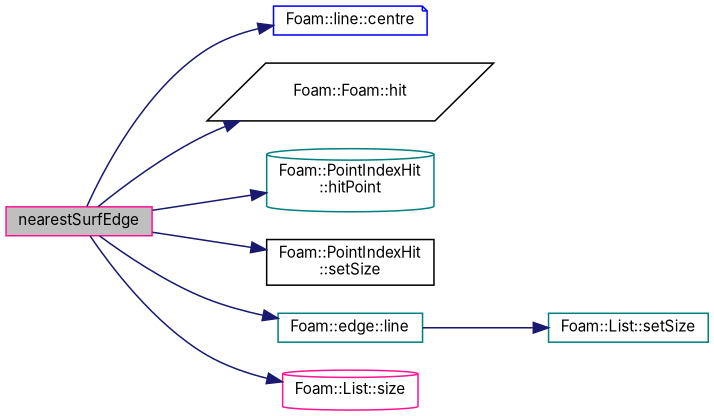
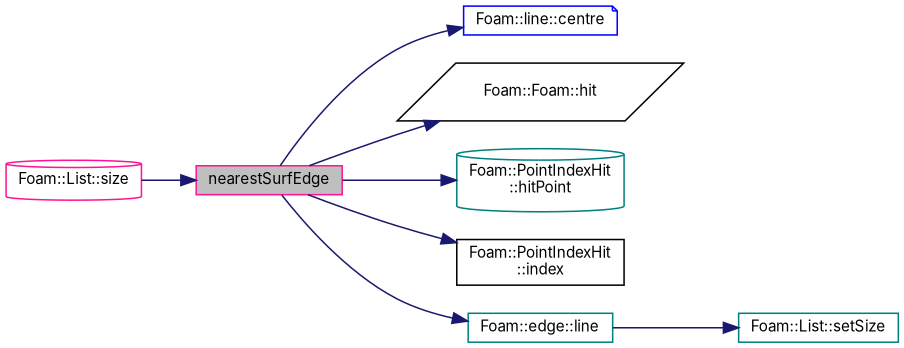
(350, 262) -> (540, 262)
(166, 324) -> (161, 180)
